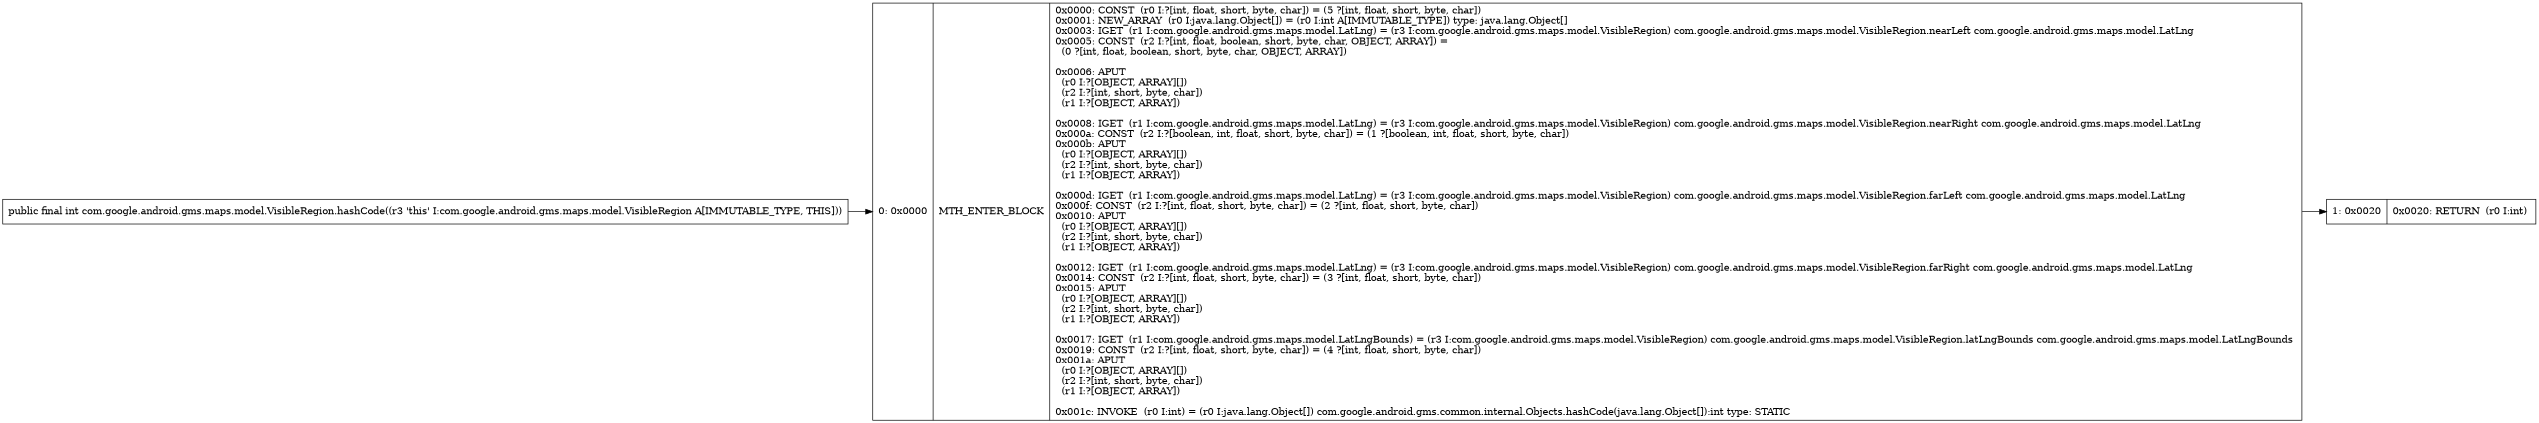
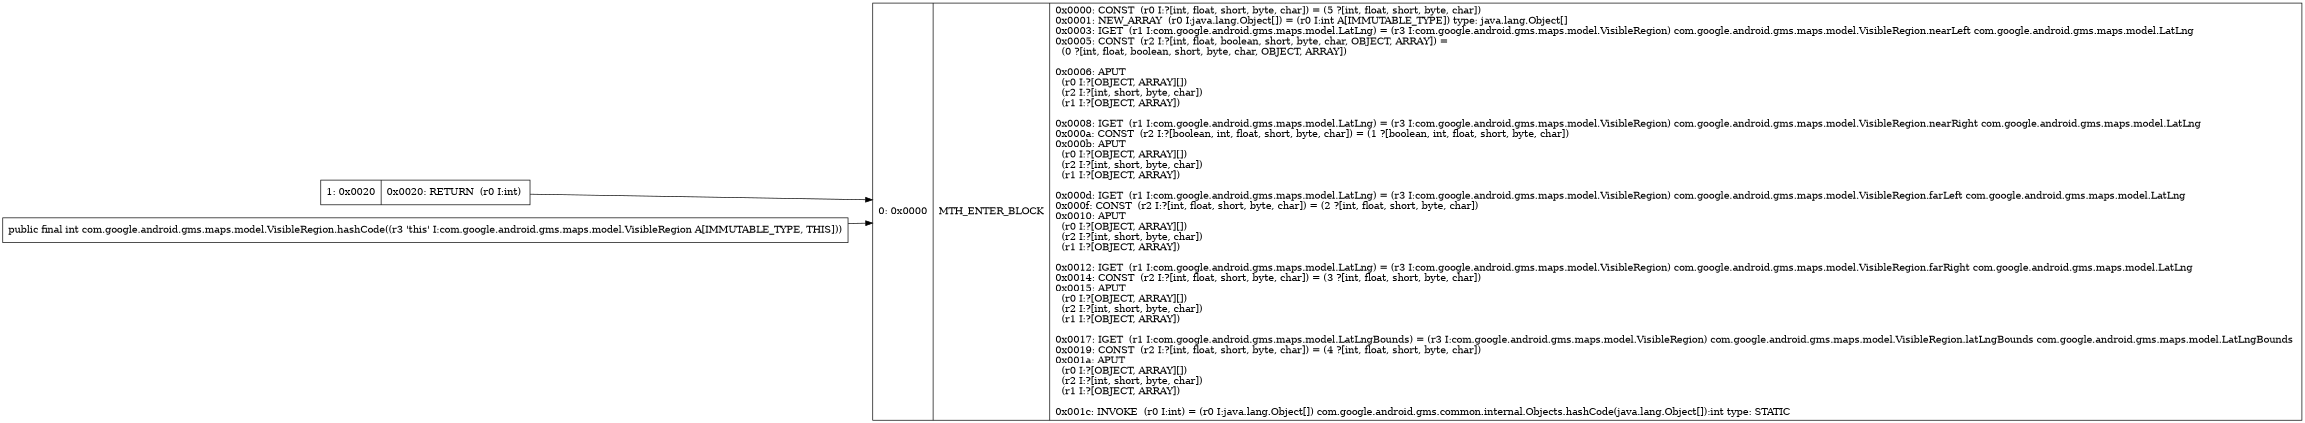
(2311, 212) -> (698, 197)
